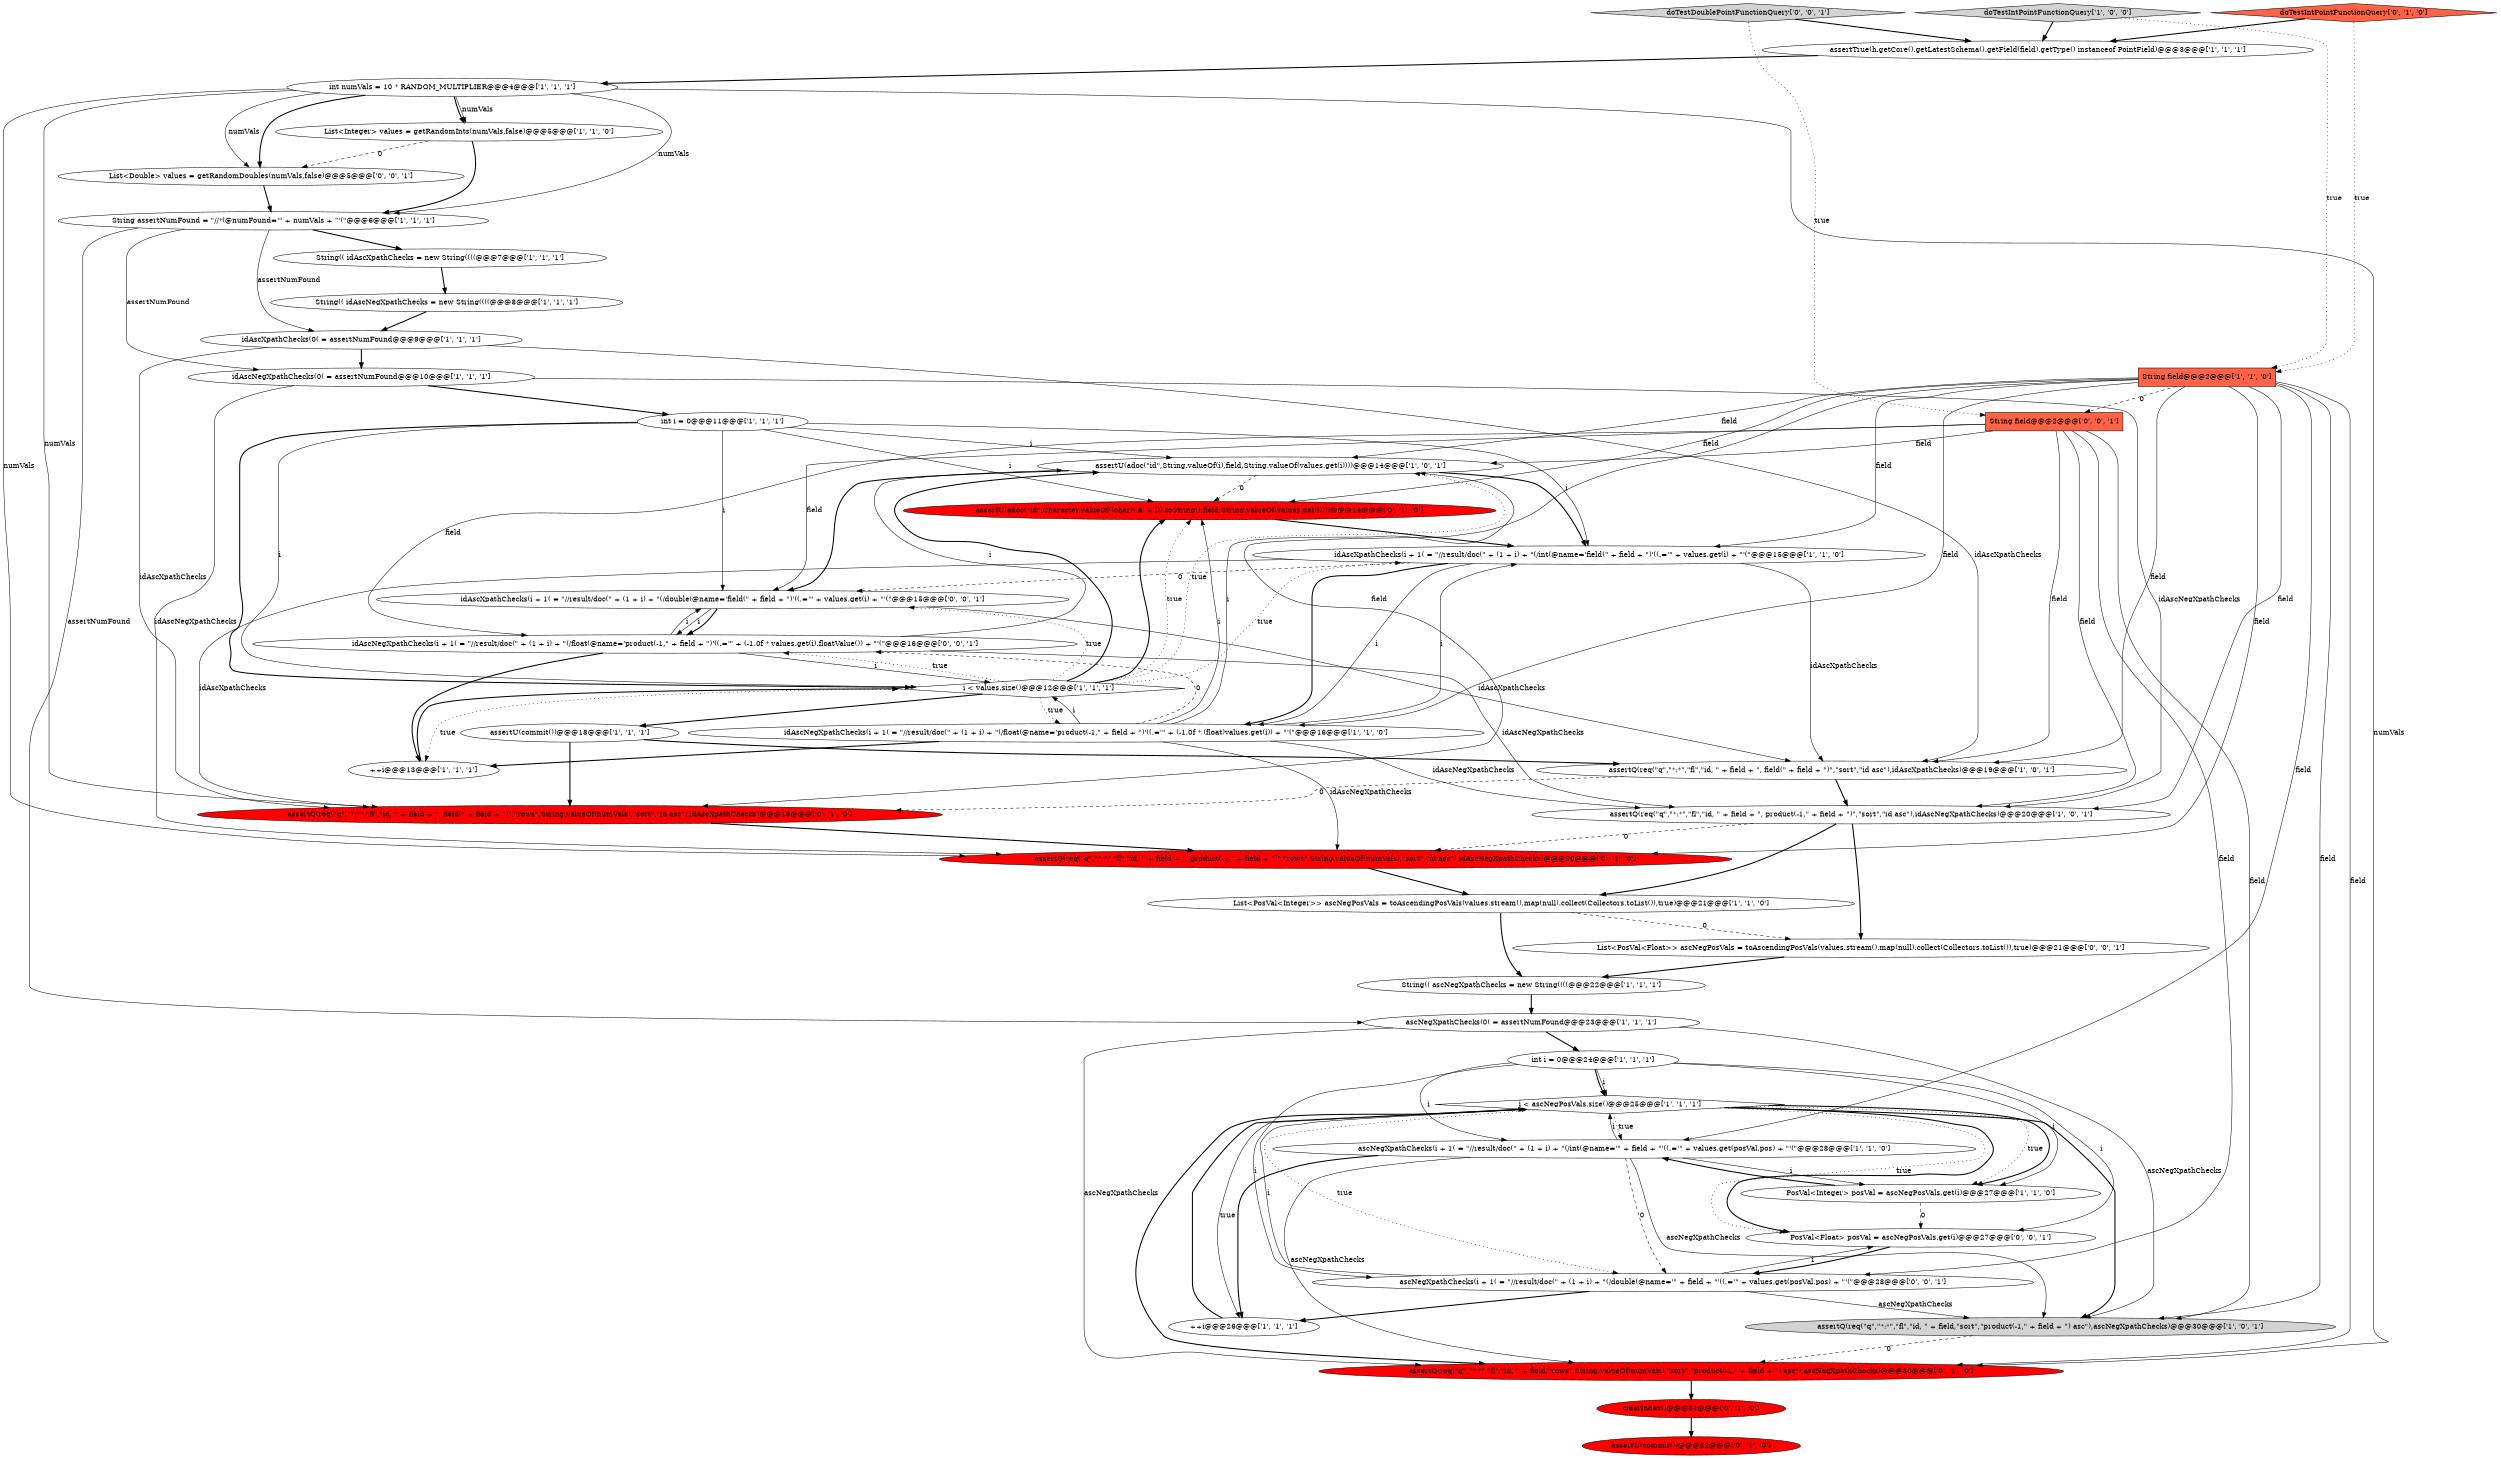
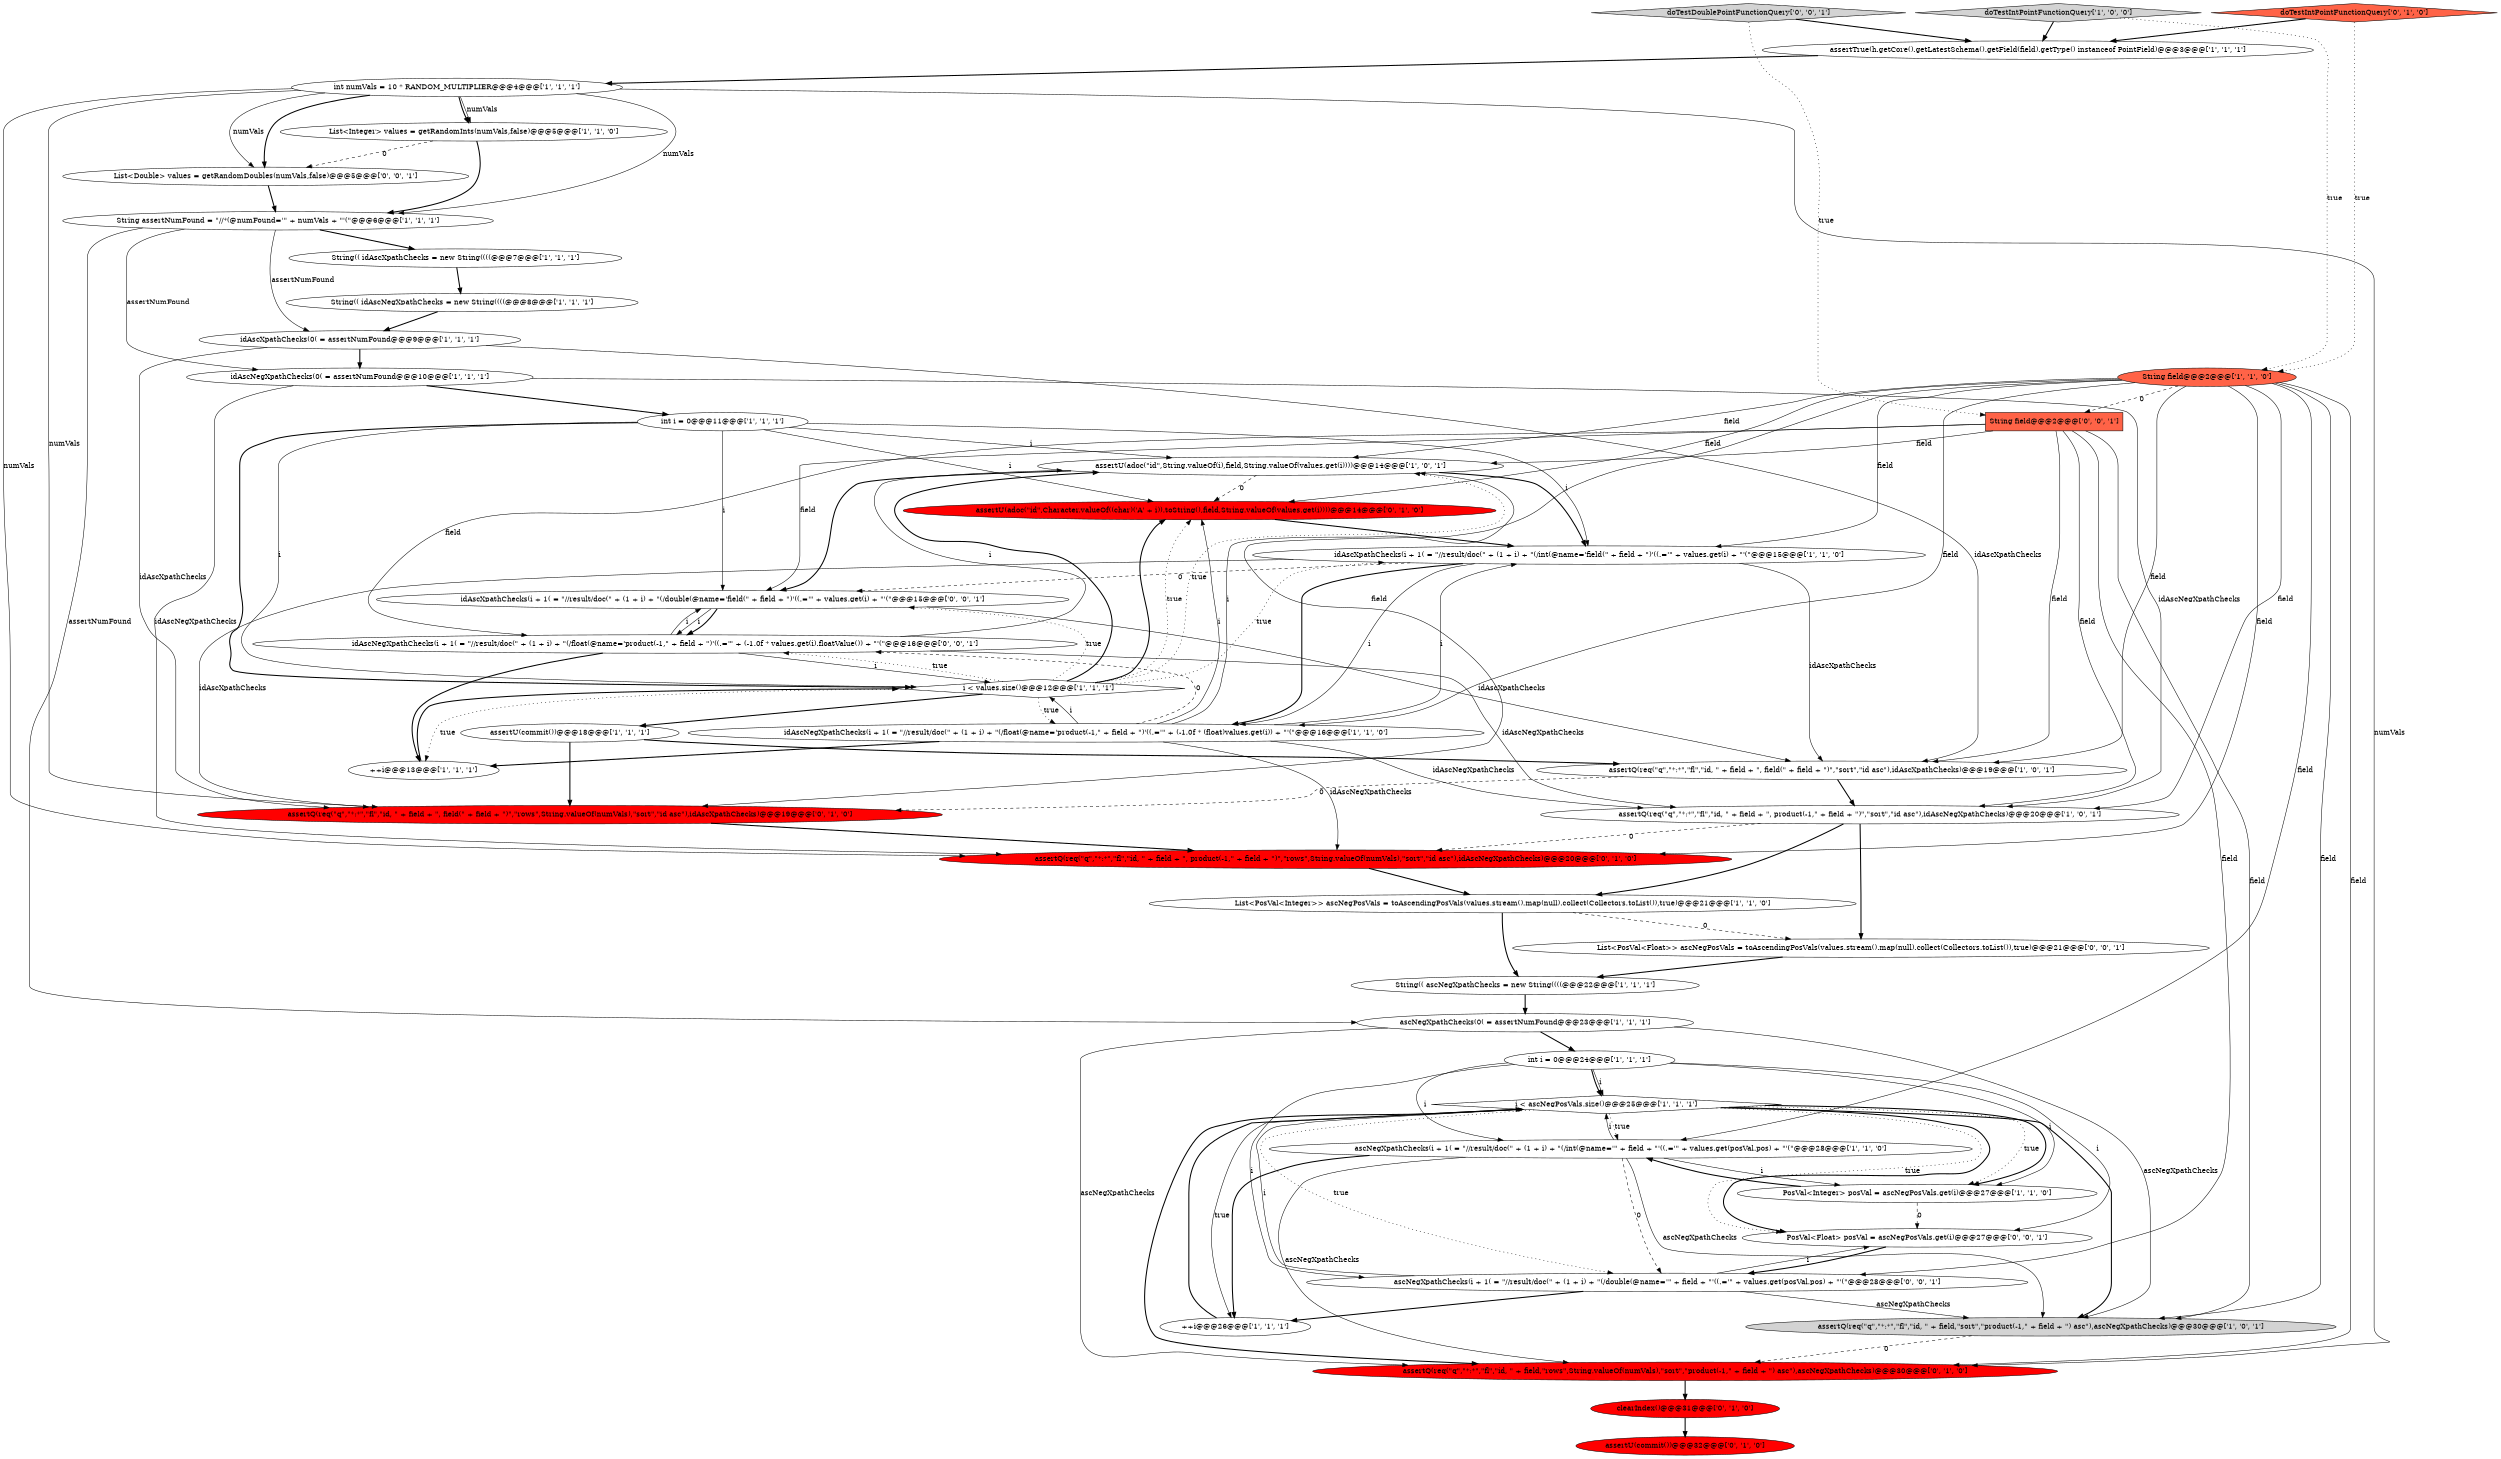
(2207, 377) -> (2207, 377)
